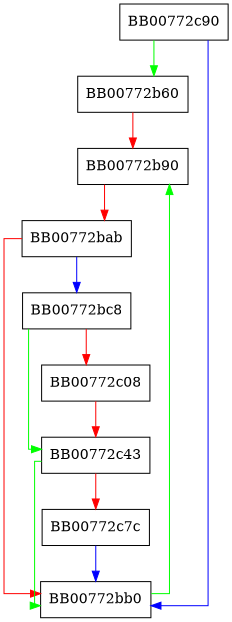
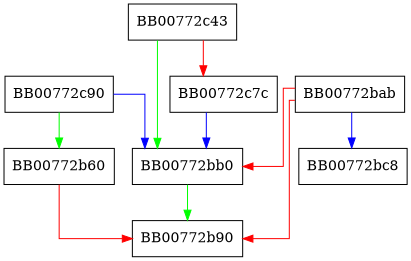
(105, 197) -> (289, 185)
(96, 383) -> none
(29, 391) -> none
